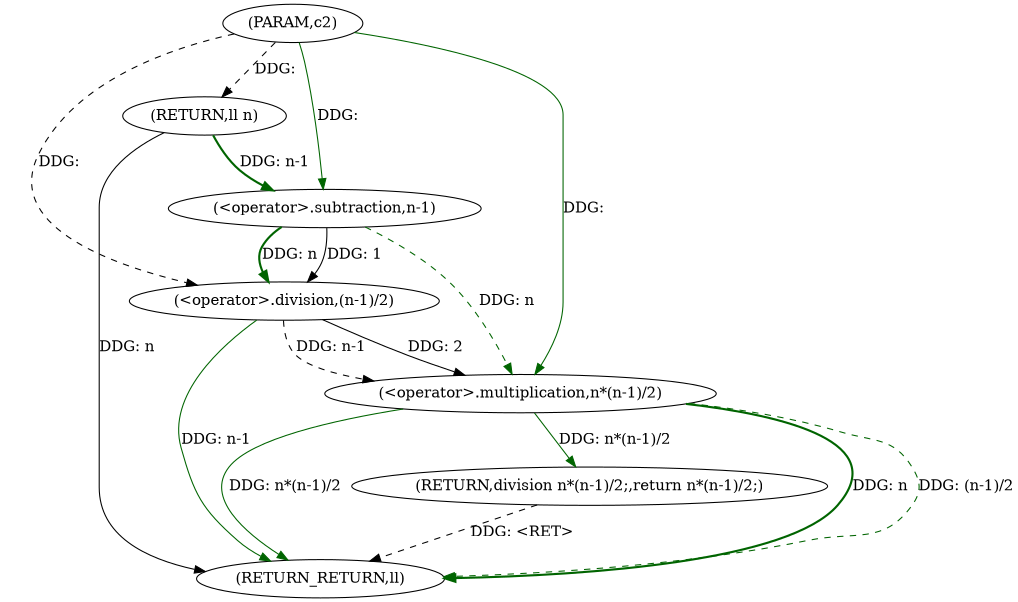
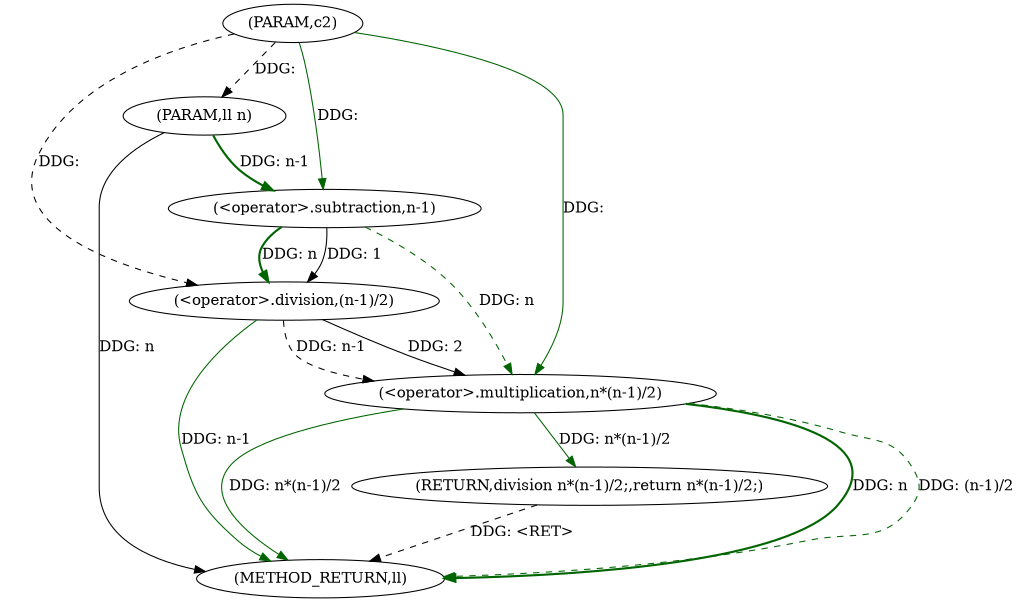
(205, 116) -> (205, 116)
(320, 579) -> (320, 579)
